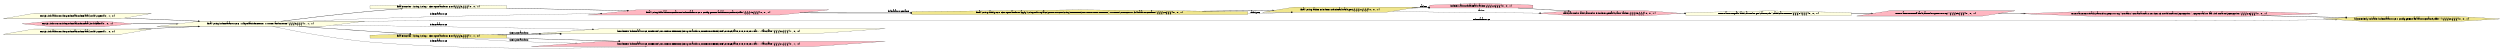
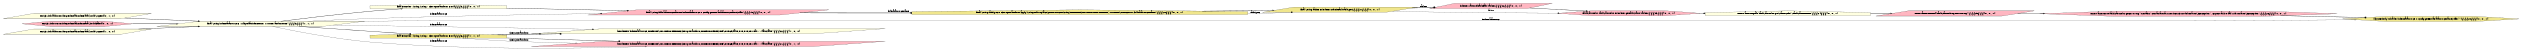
(1481, 6) -> (1491, 6)
